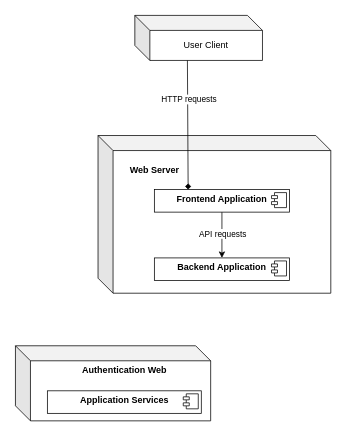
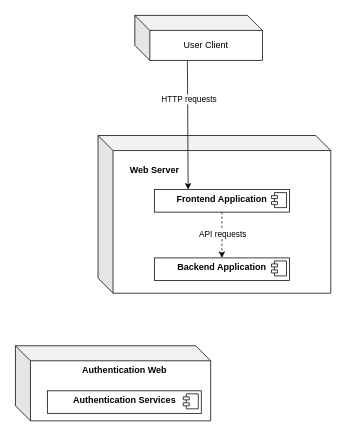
(188, 182) -> (188, 183)
(222, 221) -> (222, 221)
(92, 390) -> (101, 390)
